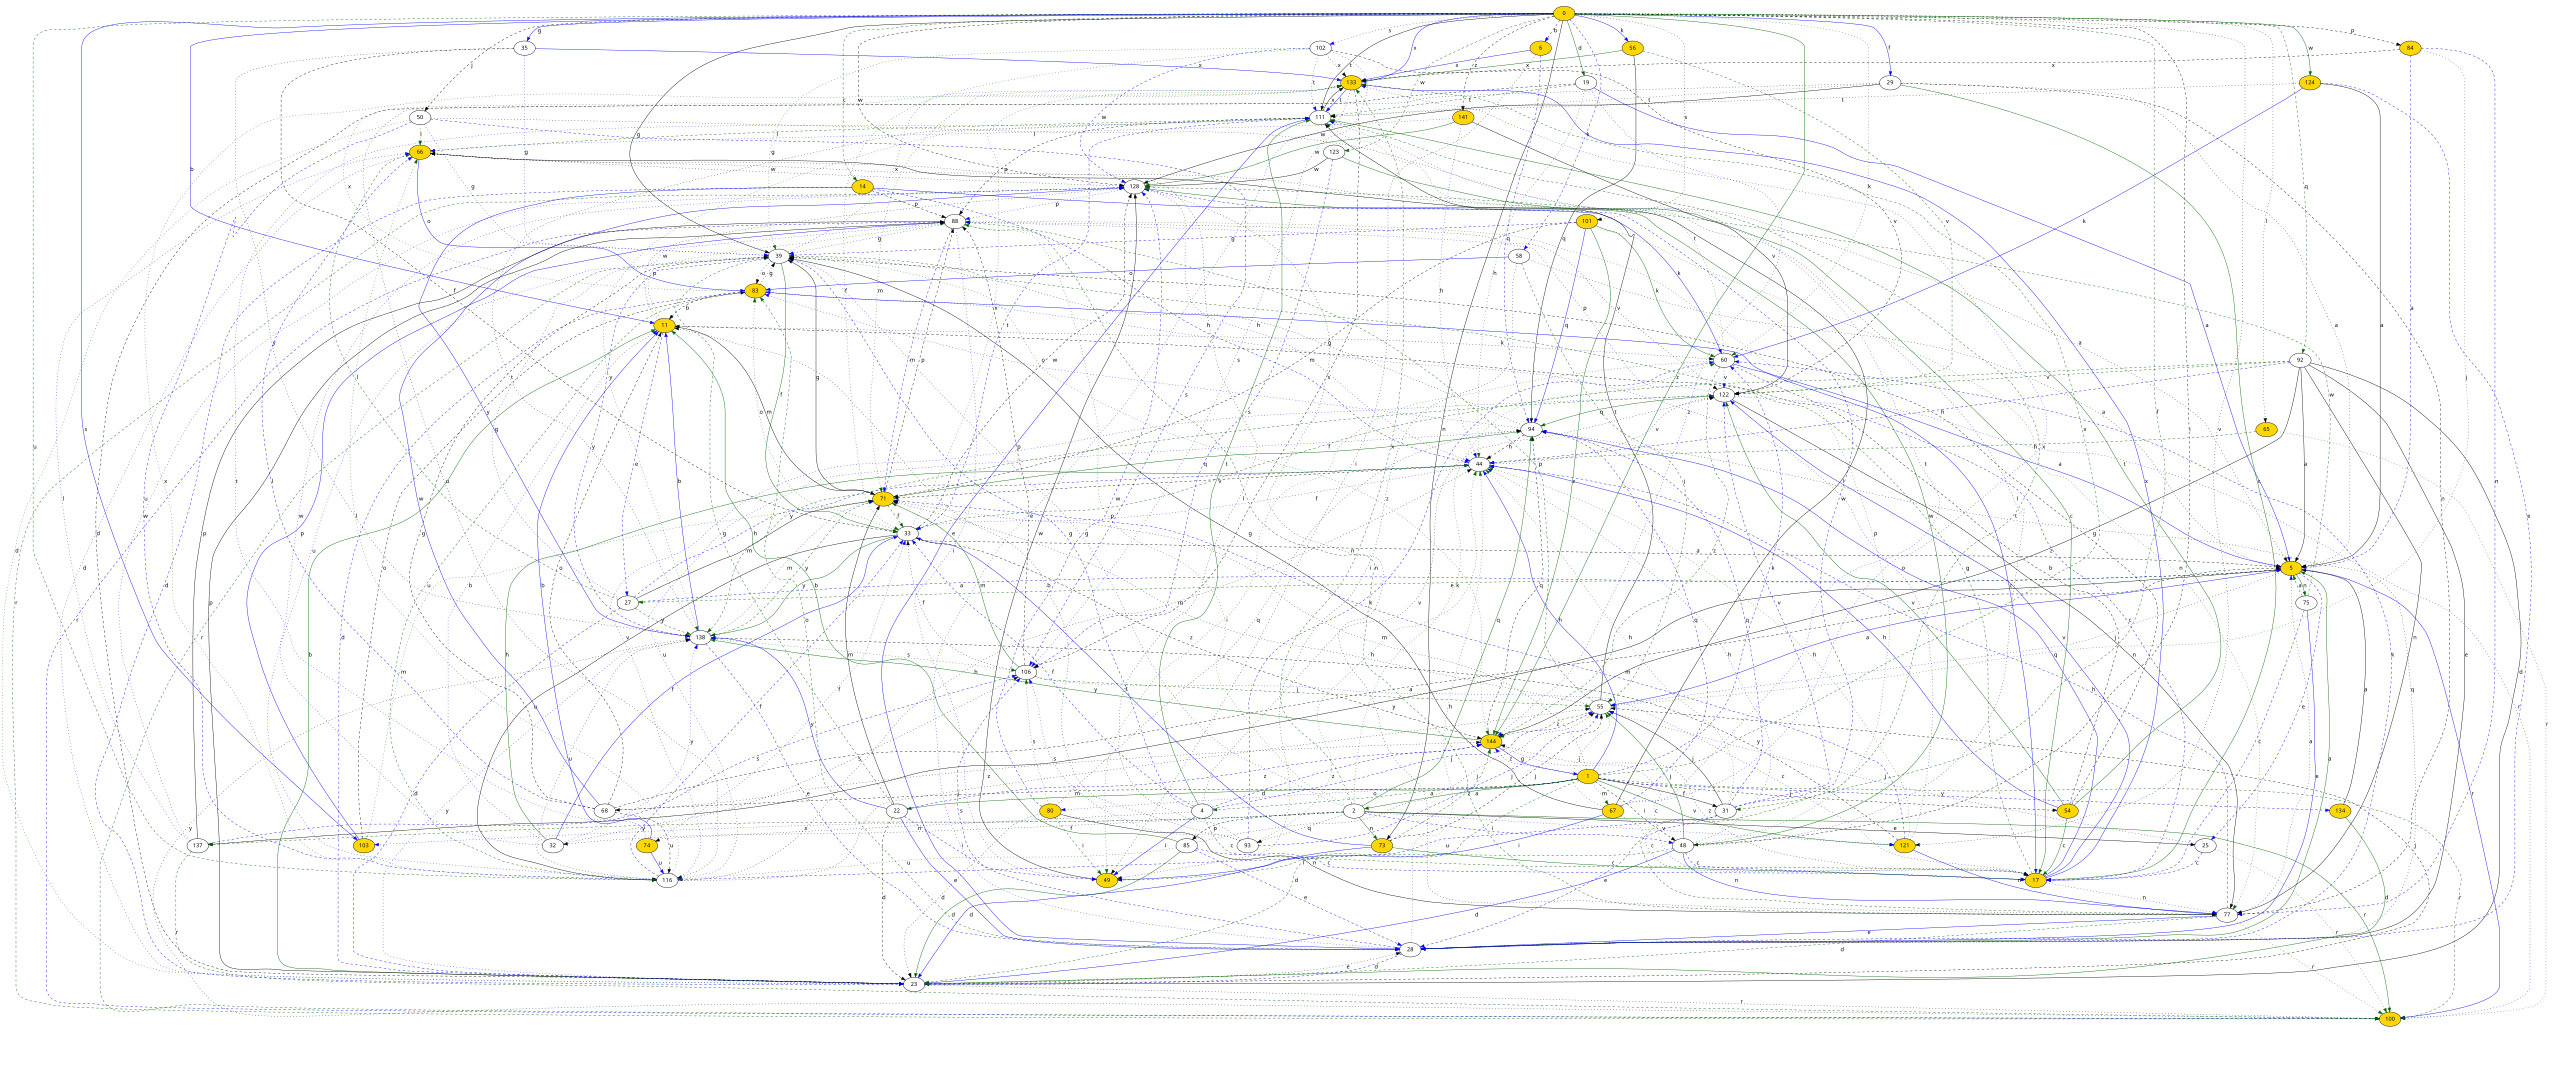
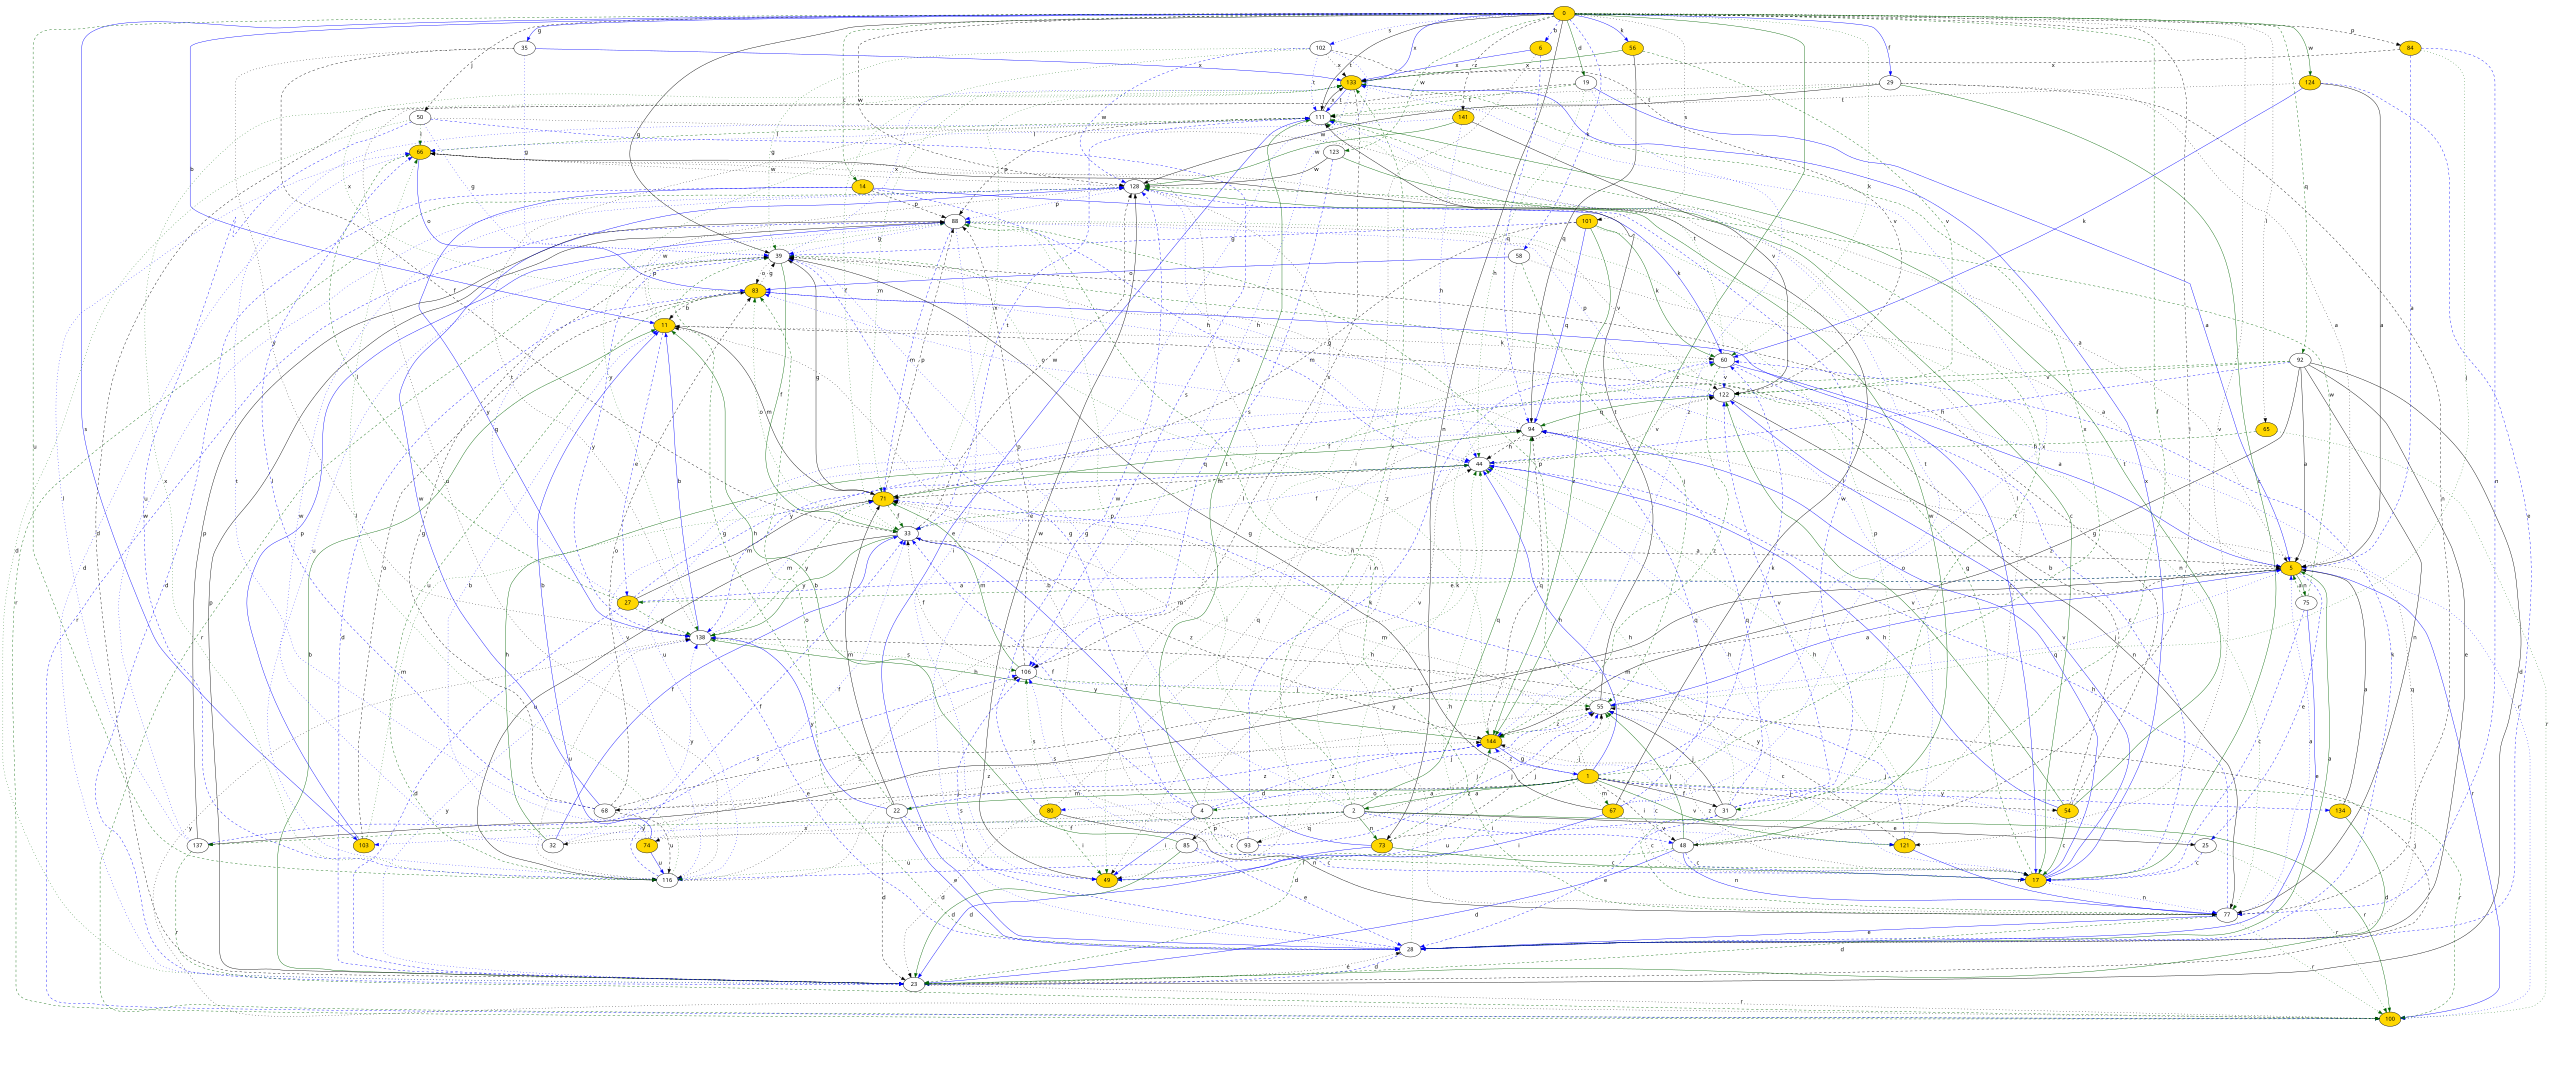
(1175, 439) -> (1175, 439)
(1220, 482) -> (1220, 482)
(553, 584) -> (614, 552)
(628, 603) -> (628, 603)
